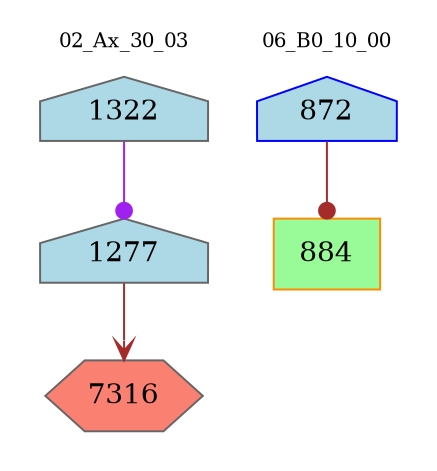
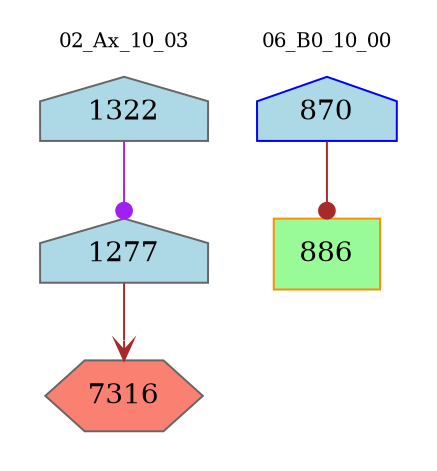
(124, 42) -> (124, 42)
(327, 112) -> (327, 112)
(327, 254) -> (327, 254)
